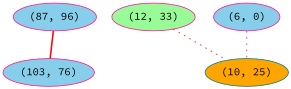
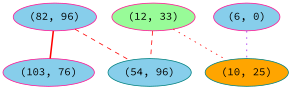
(55, 17) -> (55, 17)
none -> (150, 72)
